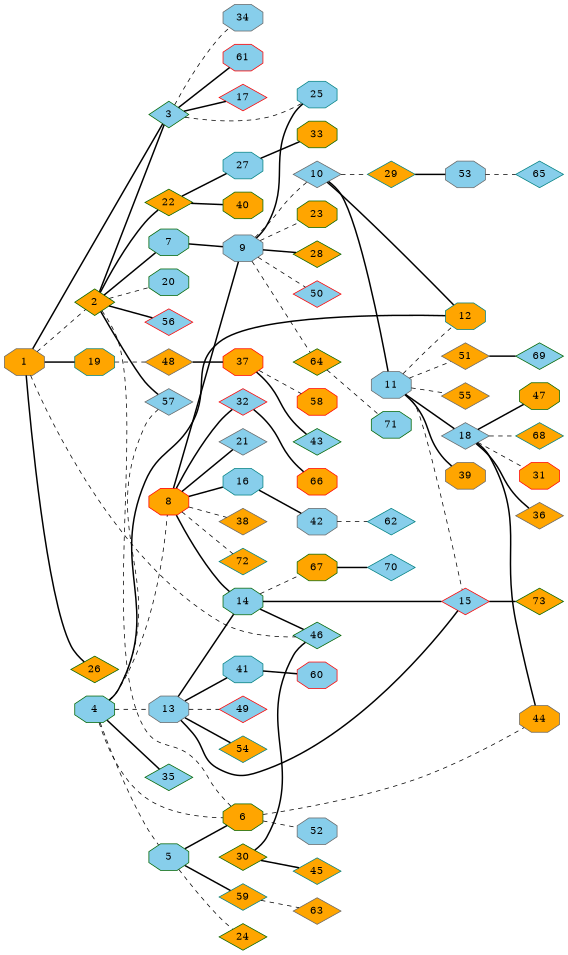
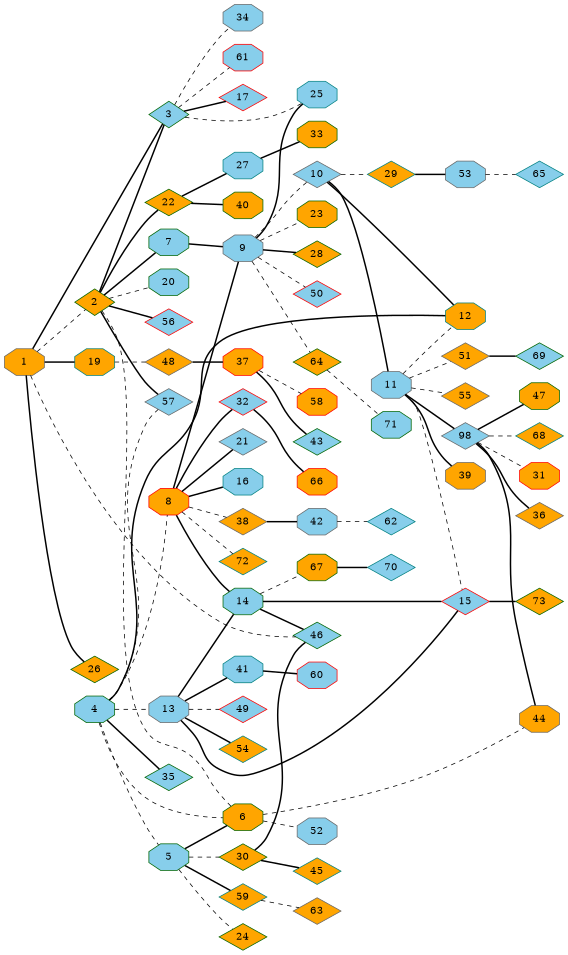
(204, 88) -> (204, 88)
(465, 436) -> (465, 436)
(280, 502) -> (282, 522)
none -> (204, 857)
